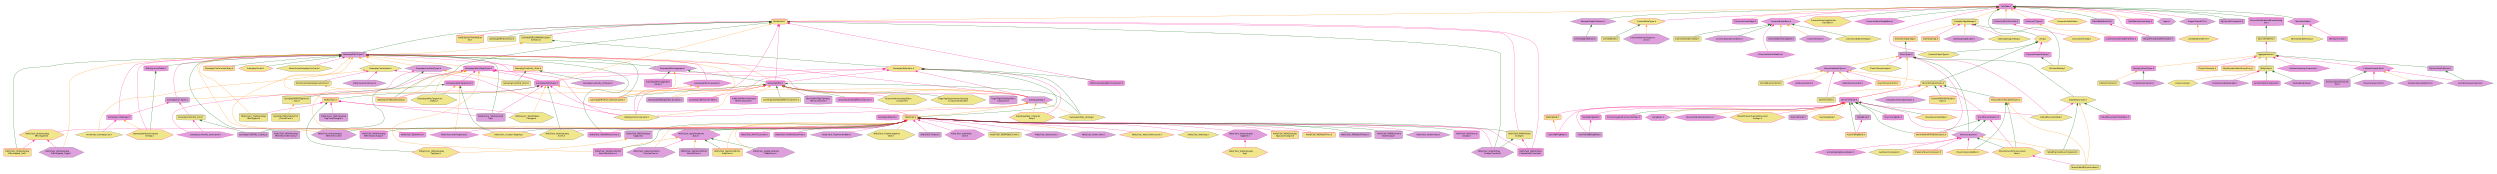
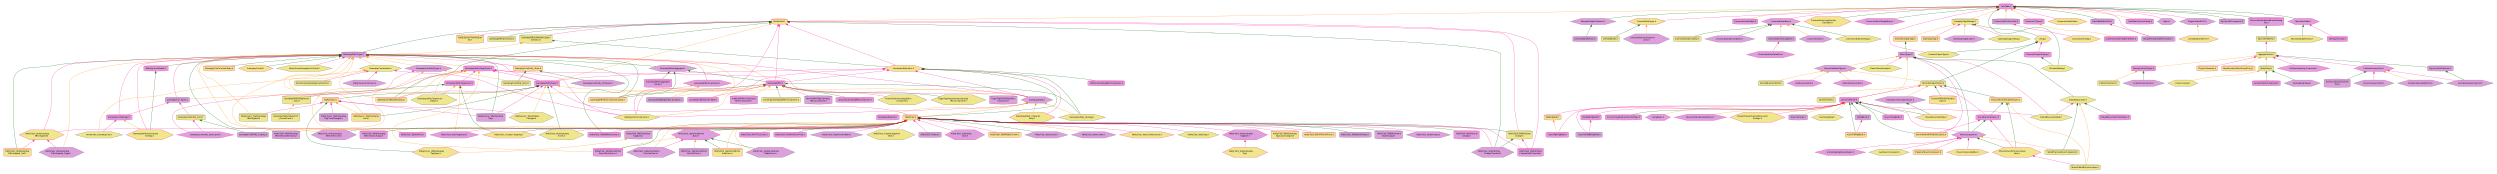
(1763, 37) -> (1775, 47)
(941, 52) -> (842, 45)
none -> (166, 59)
(1888, 83) -> none
(2225, 83) -> none
(1830, 85) -> none
(345, 90) -> (341, 87)
(912, 91) -> none
(654, 93) -> (654, 93)
(958, 100) -> (958, 100)
none -> (1916, 108)
none -> (366, 117)
(1827, 117) -> (1827, 117)
(977, 124) -> (977, 124)
(1959, 126) -> (1959, 126)
(365, 127) -> (365, 127)
(1997, 132) -> (1996, 109)
(1005, 135) -> (1005, 135)
(1319, 135) -> (1319, 135)
